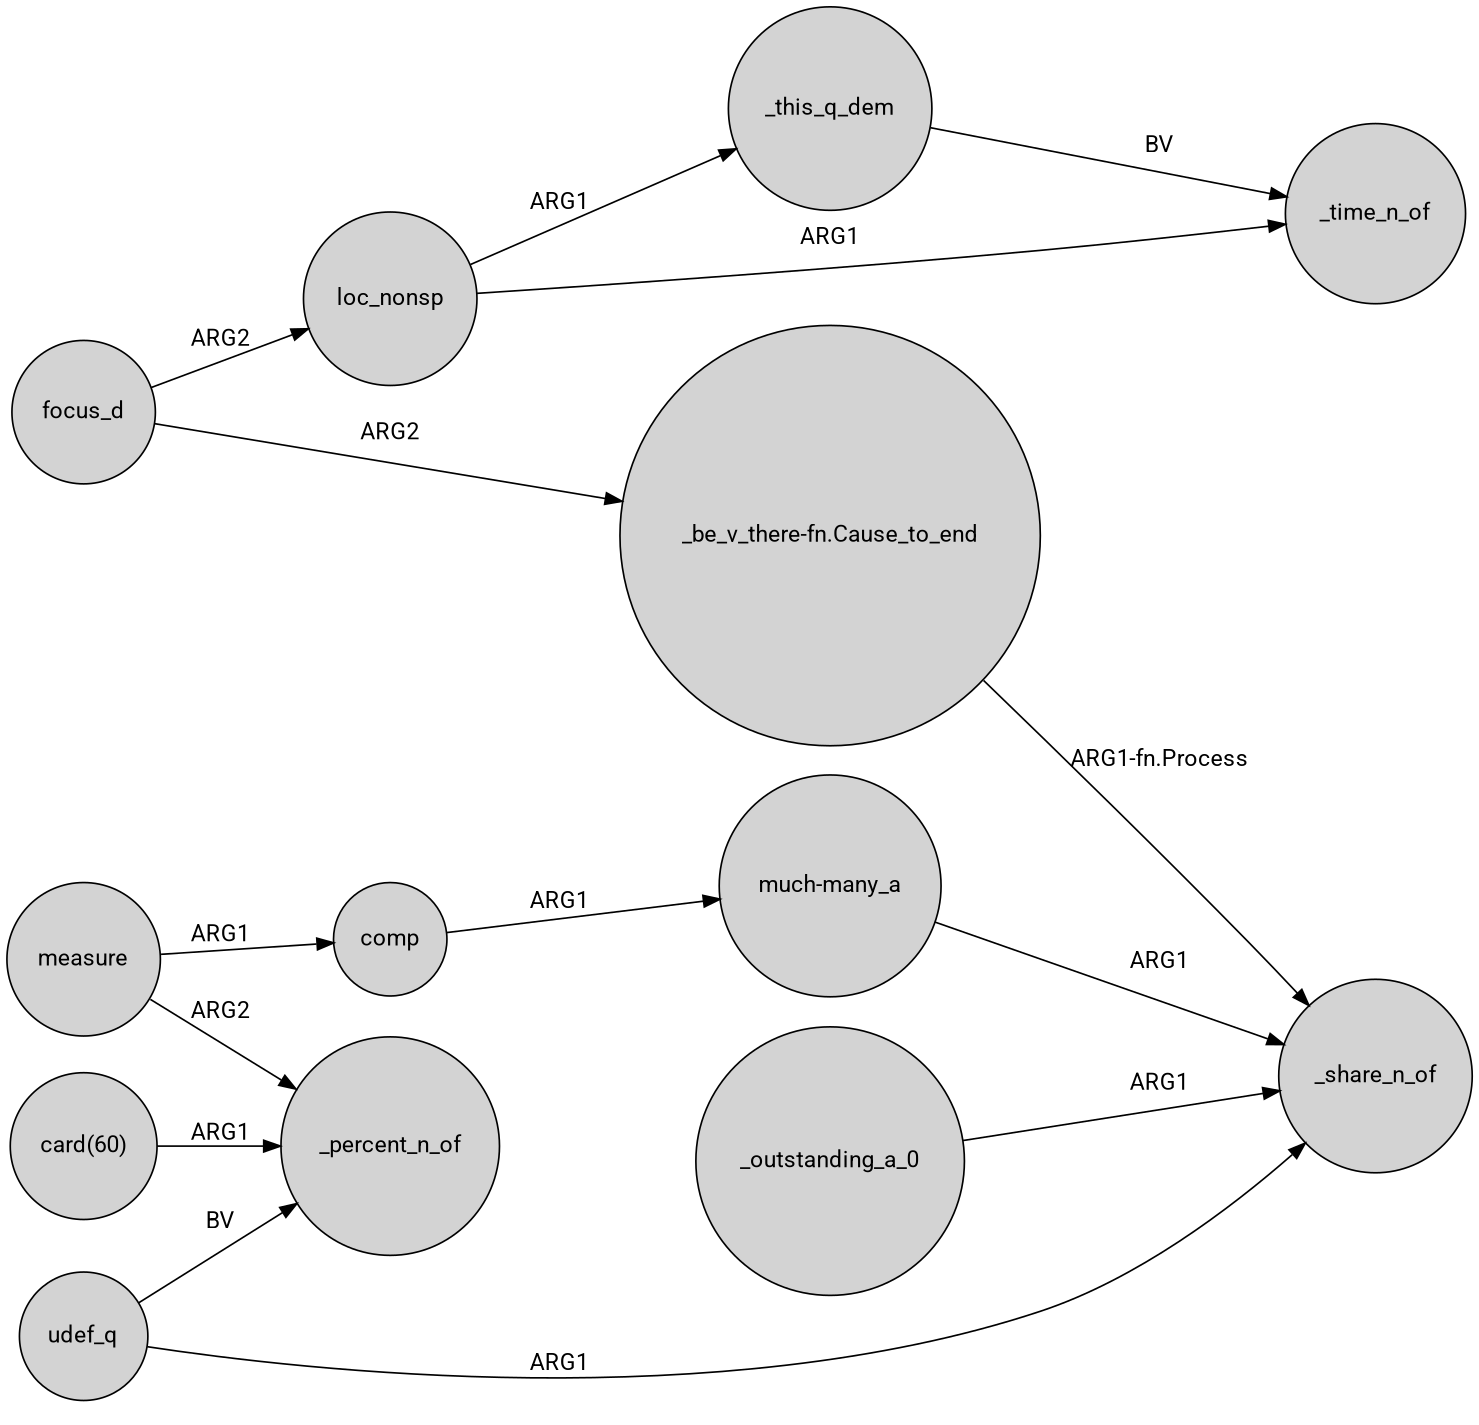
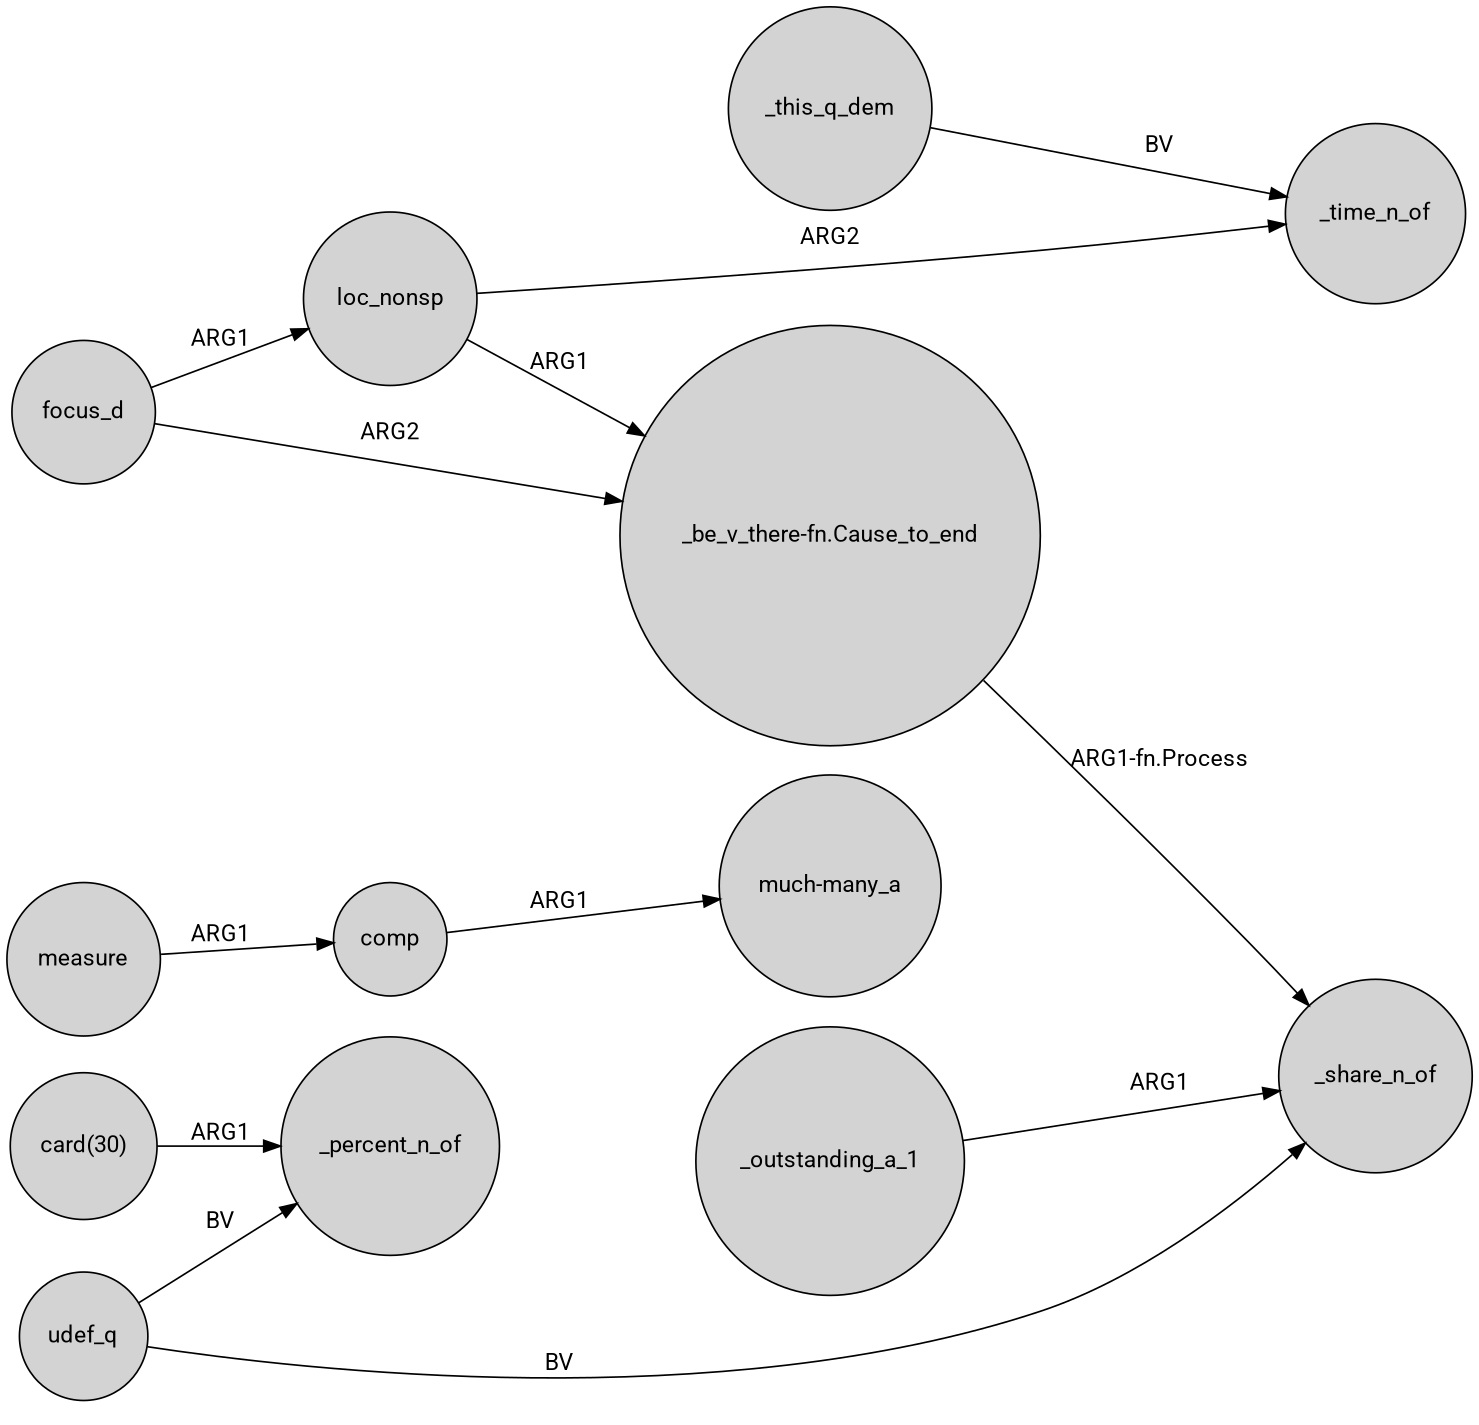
(595, 210) -> (548, 384)
(830, 238) -> (830, 238)
(221, 340) -> (221, 340)
(1101, 980) -> none
(216, 1040) -> none
(84, 1146) -> (84, 1146)
(830, 1161) -> (830, 1161)
(560, 1364) -> (560, 1364)
